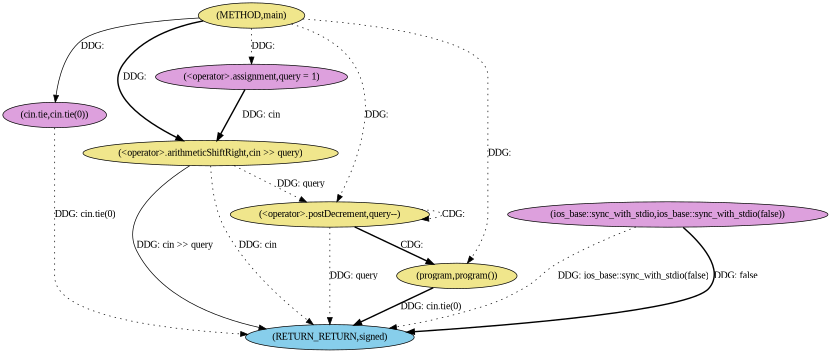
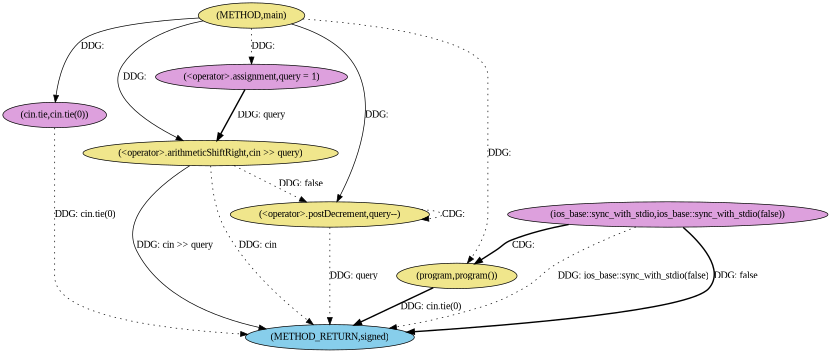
(121, 68) -> (121, 68)
(364, 93) -> (364, 93)
(261, 115) -> (261, 115)
(301, 184) -> (301, 184)
(391, 244) -> (522, 236)
(330, 337) -> (330, 337)
